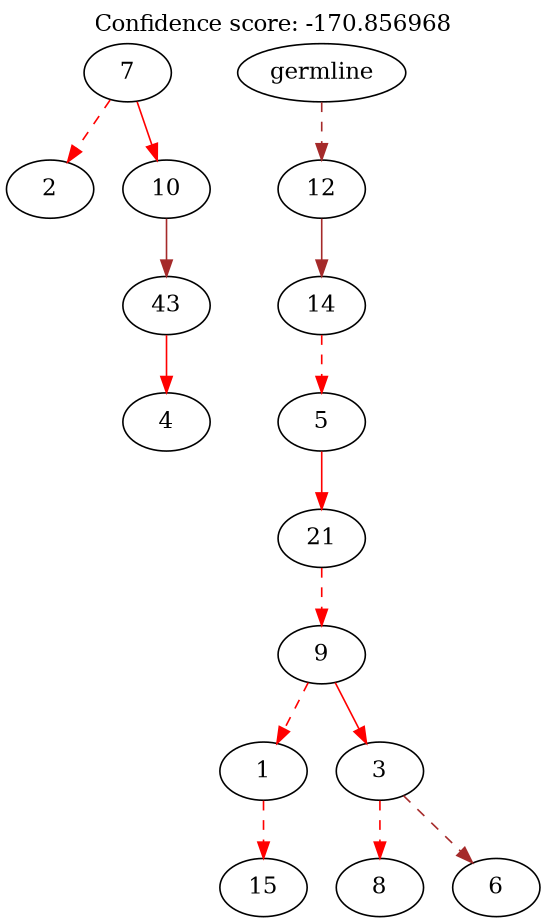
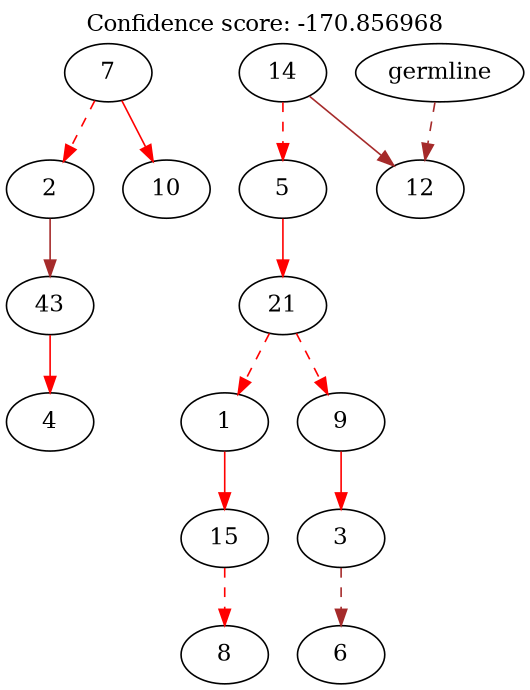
(167, 239) -> (50, 239)
(322, 239) -> (345, 126)
(296, 706) -> (258, 357)
(264, 821) -> (225, 472)
(380, 821) -> (225, 589)
